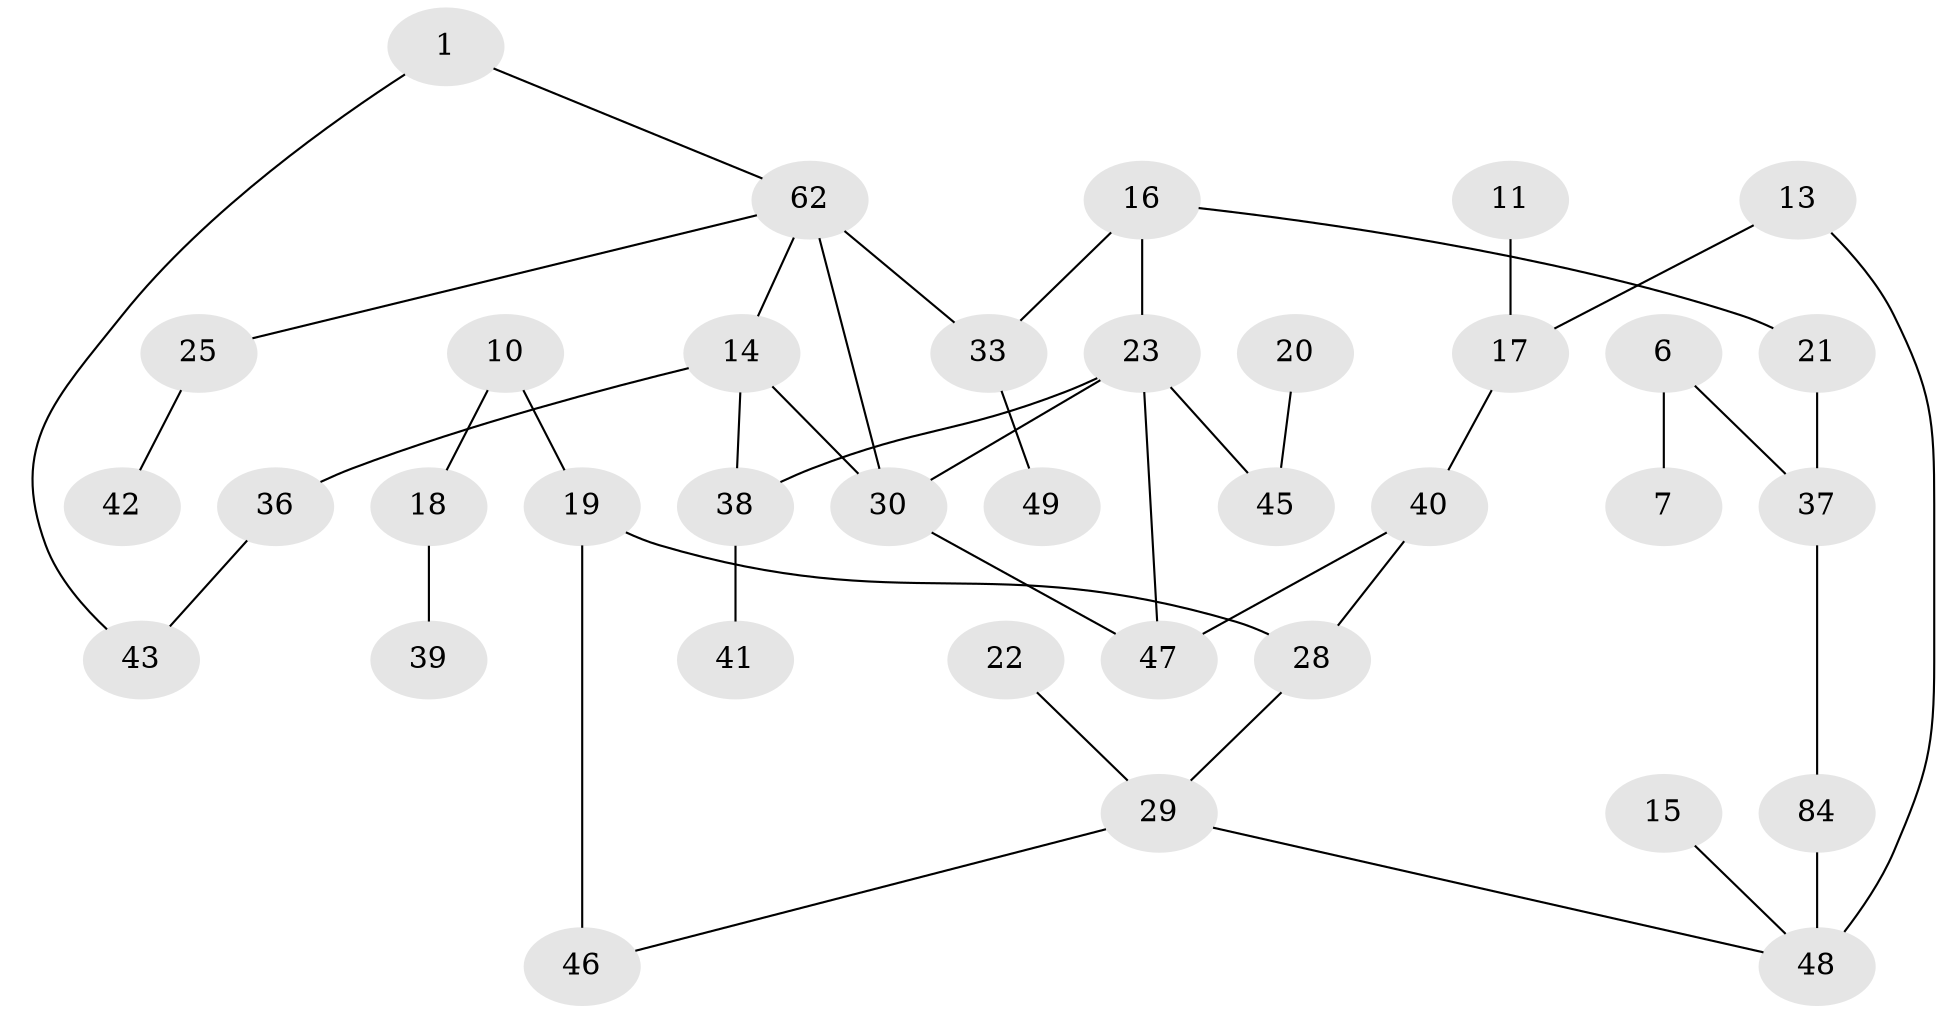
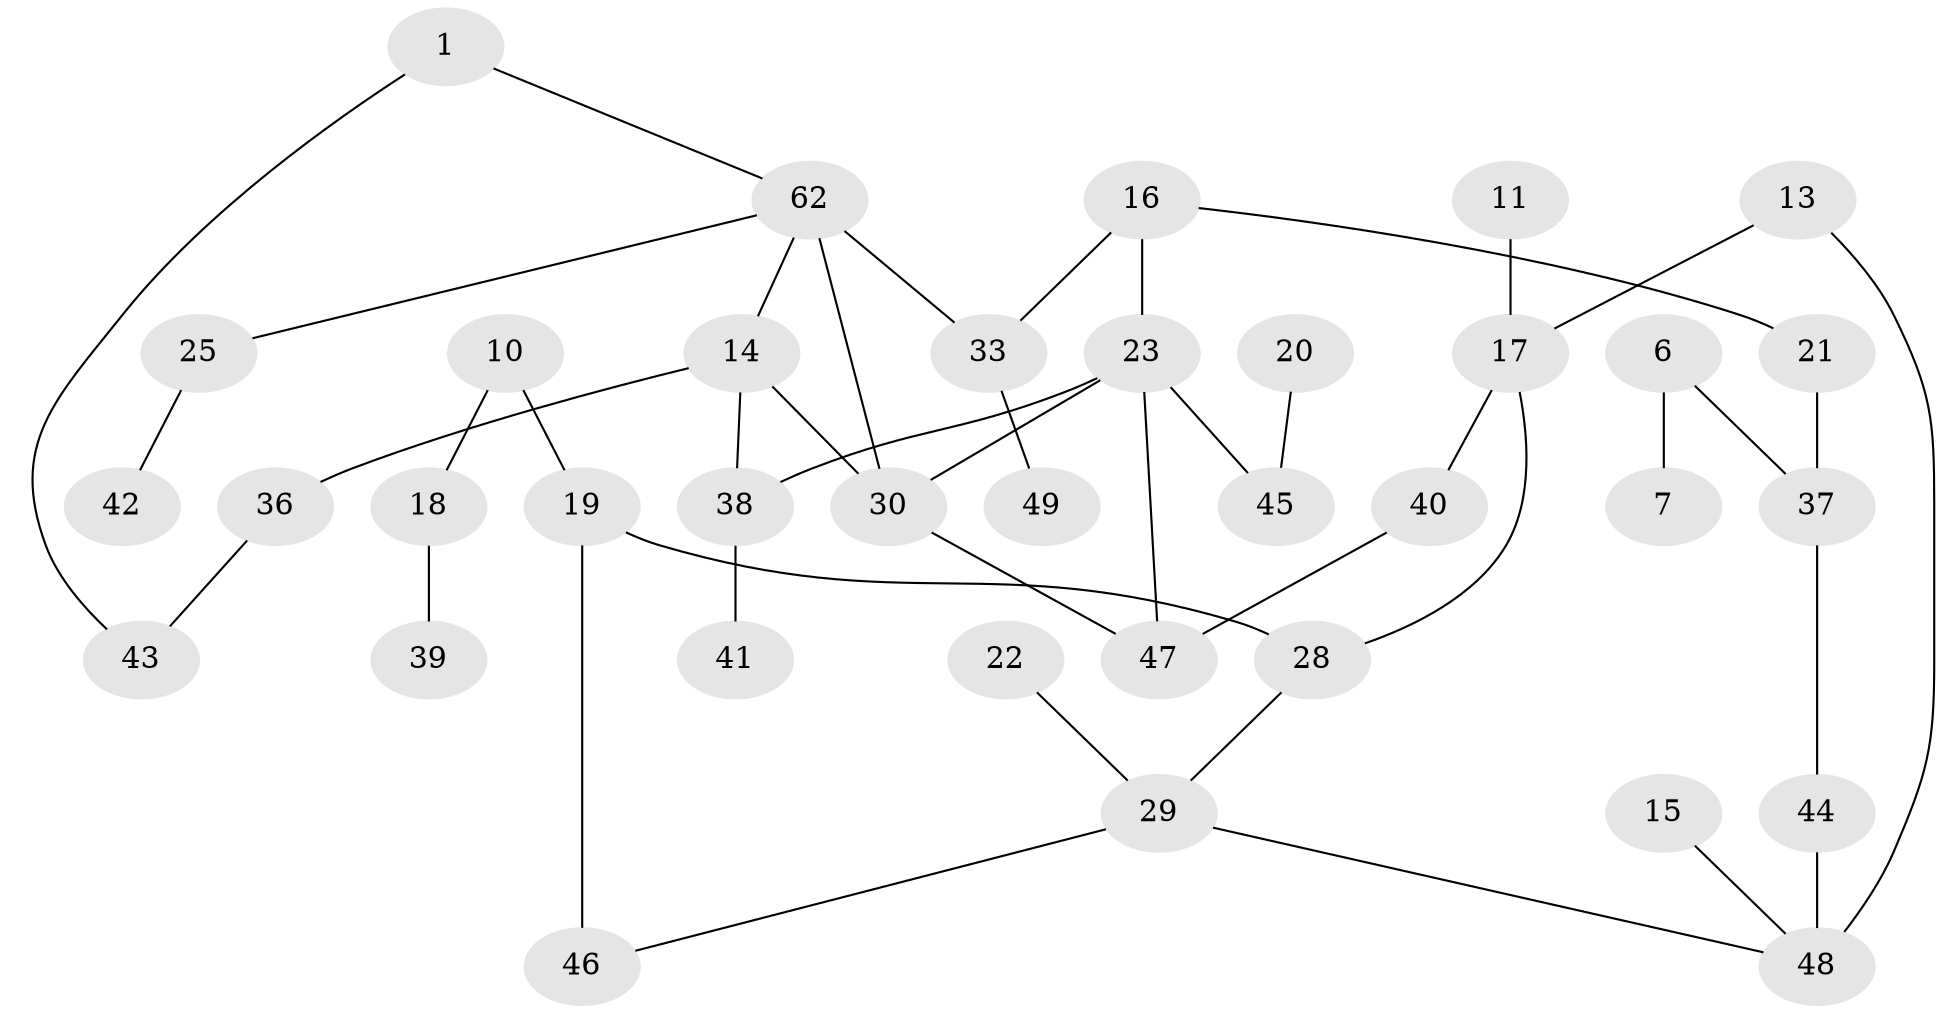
(1371, 583) -> (1501, 553)
(1817, 813) -> (1817, 813)
